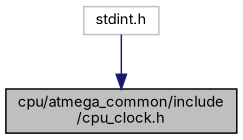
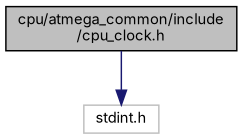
(121, 54) -> (121, 70)
